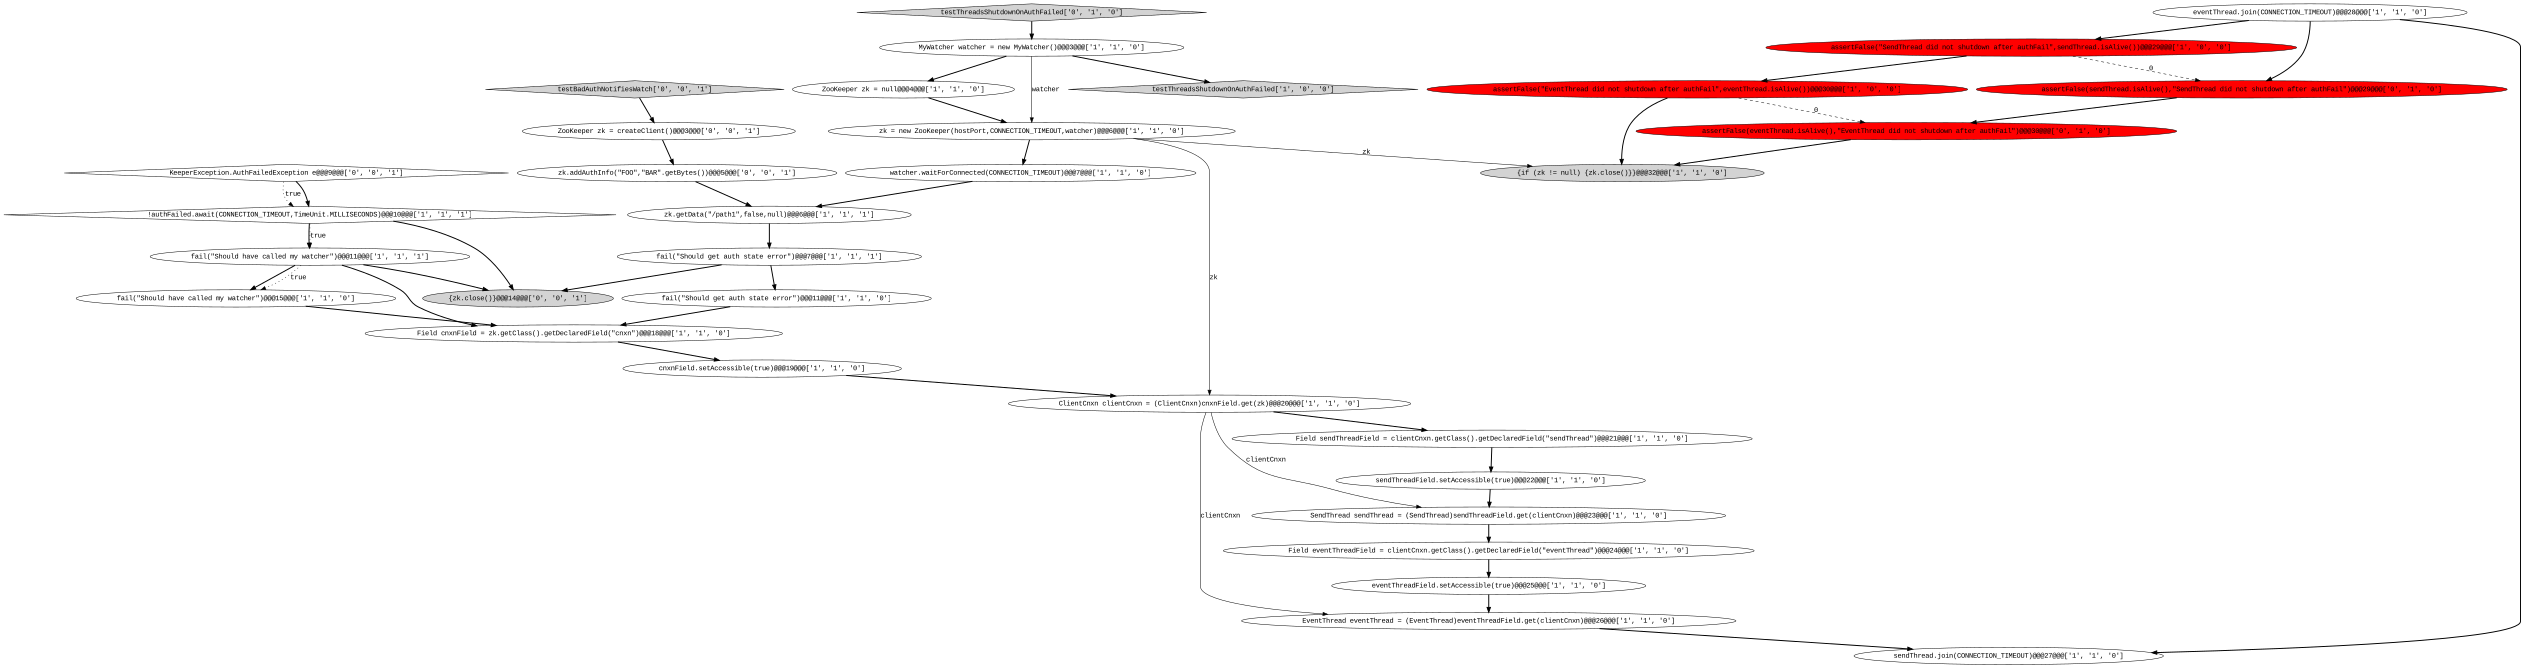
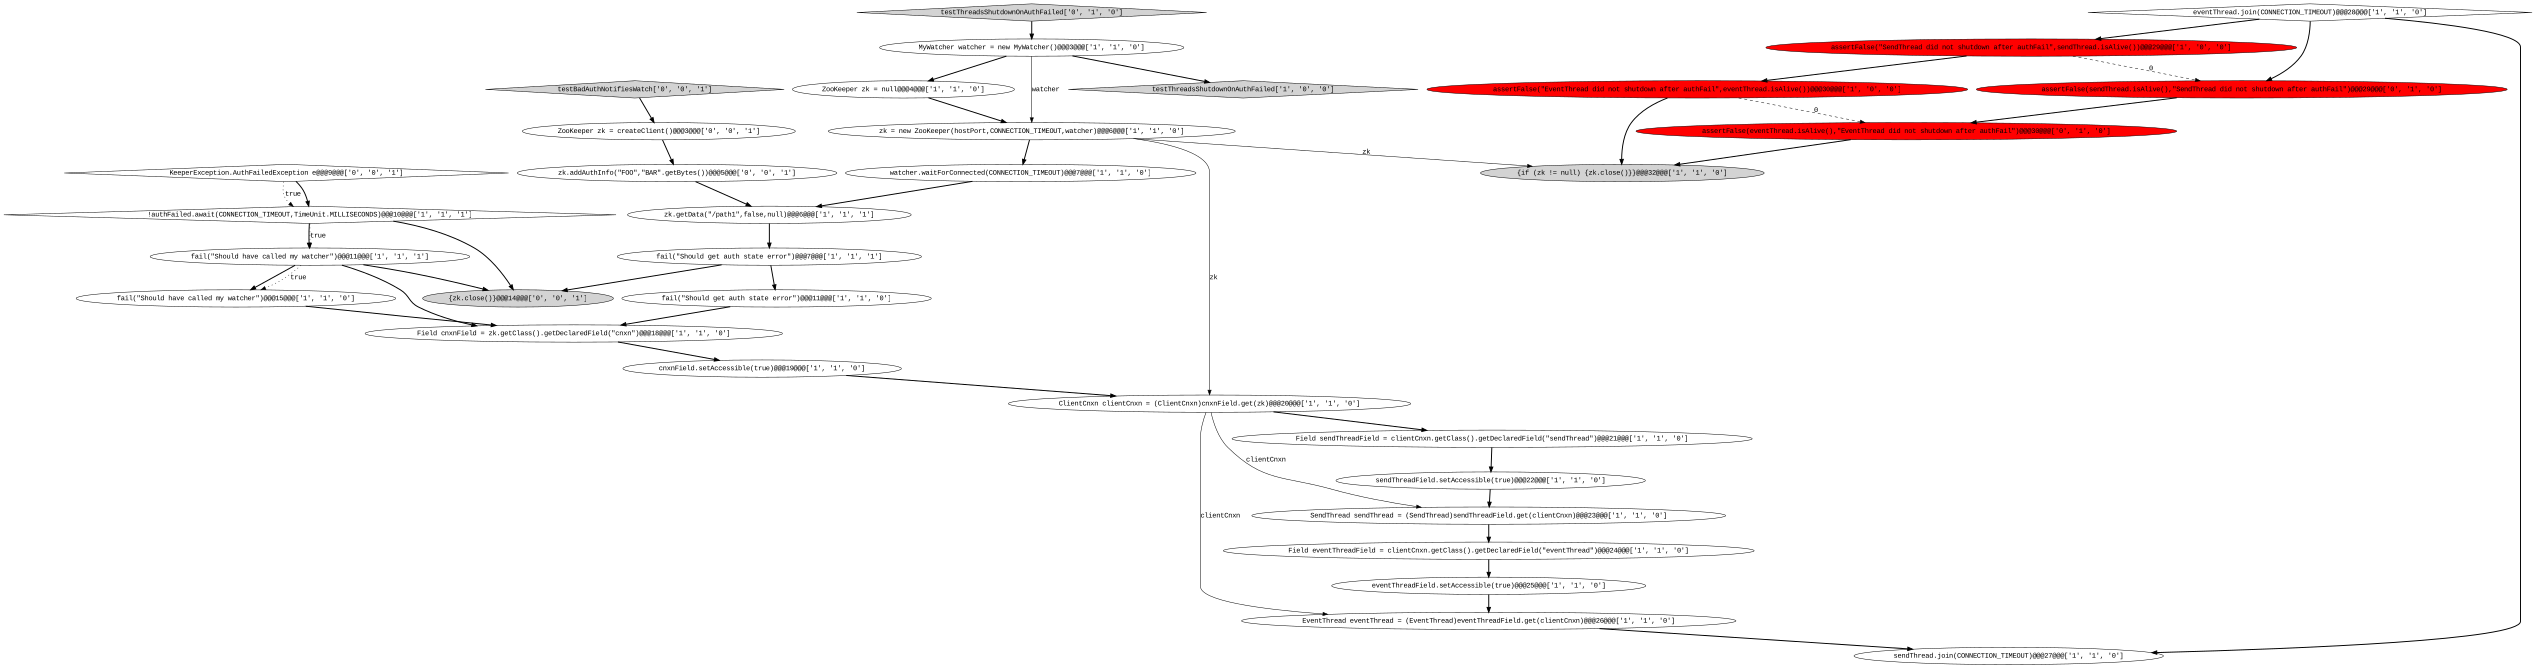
(2310, 12) -> (2310, 12)
